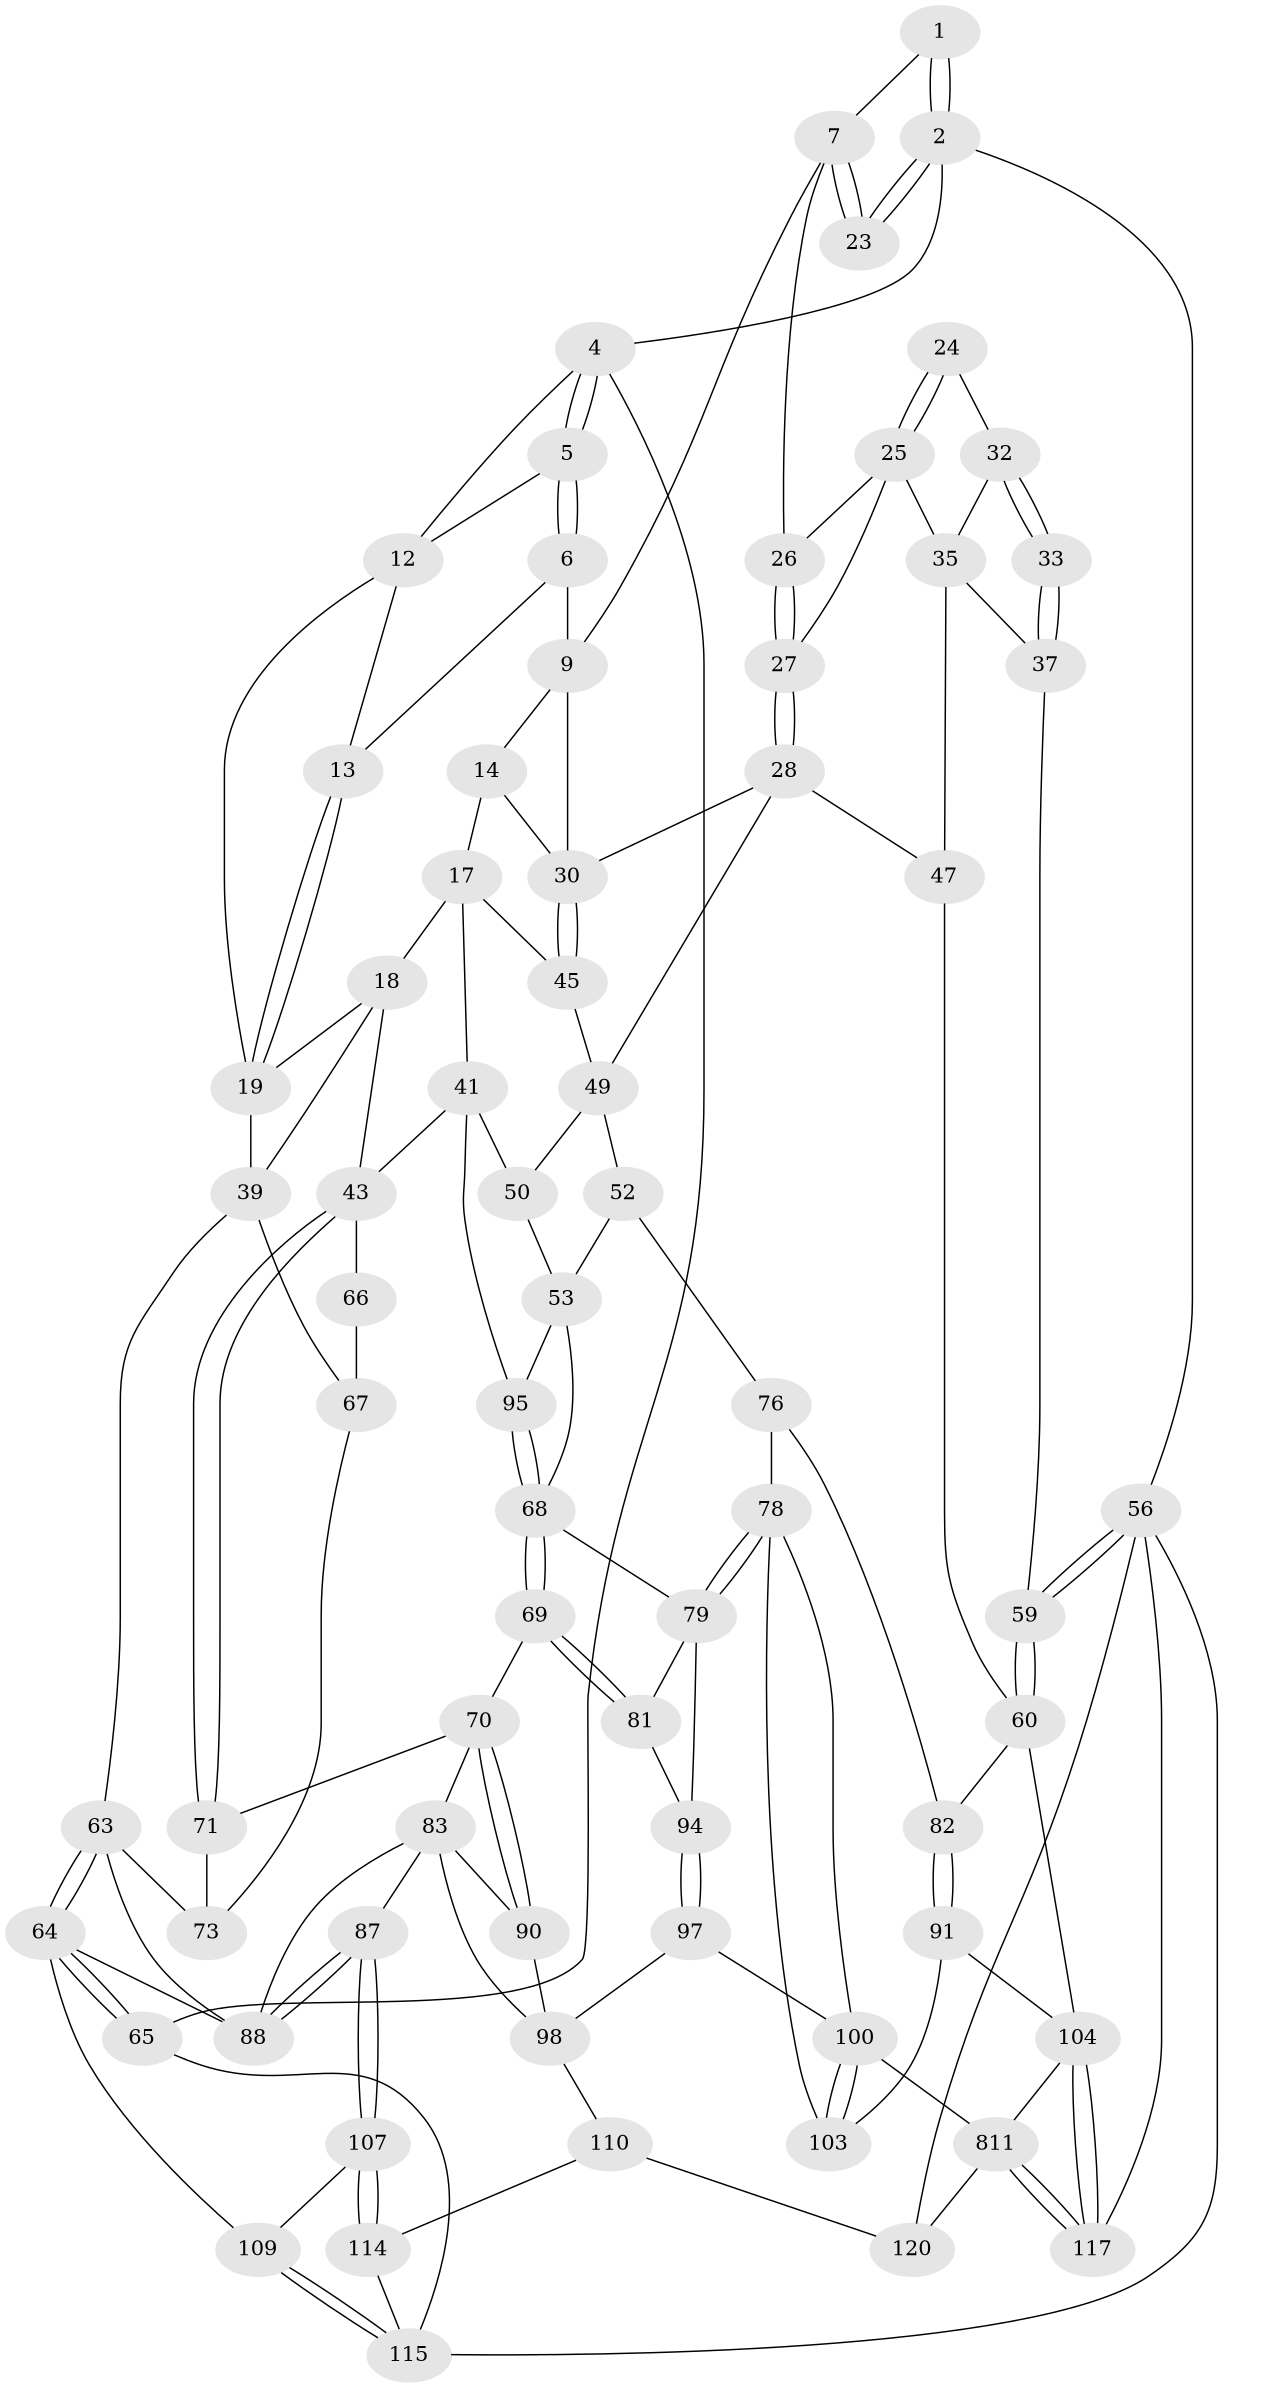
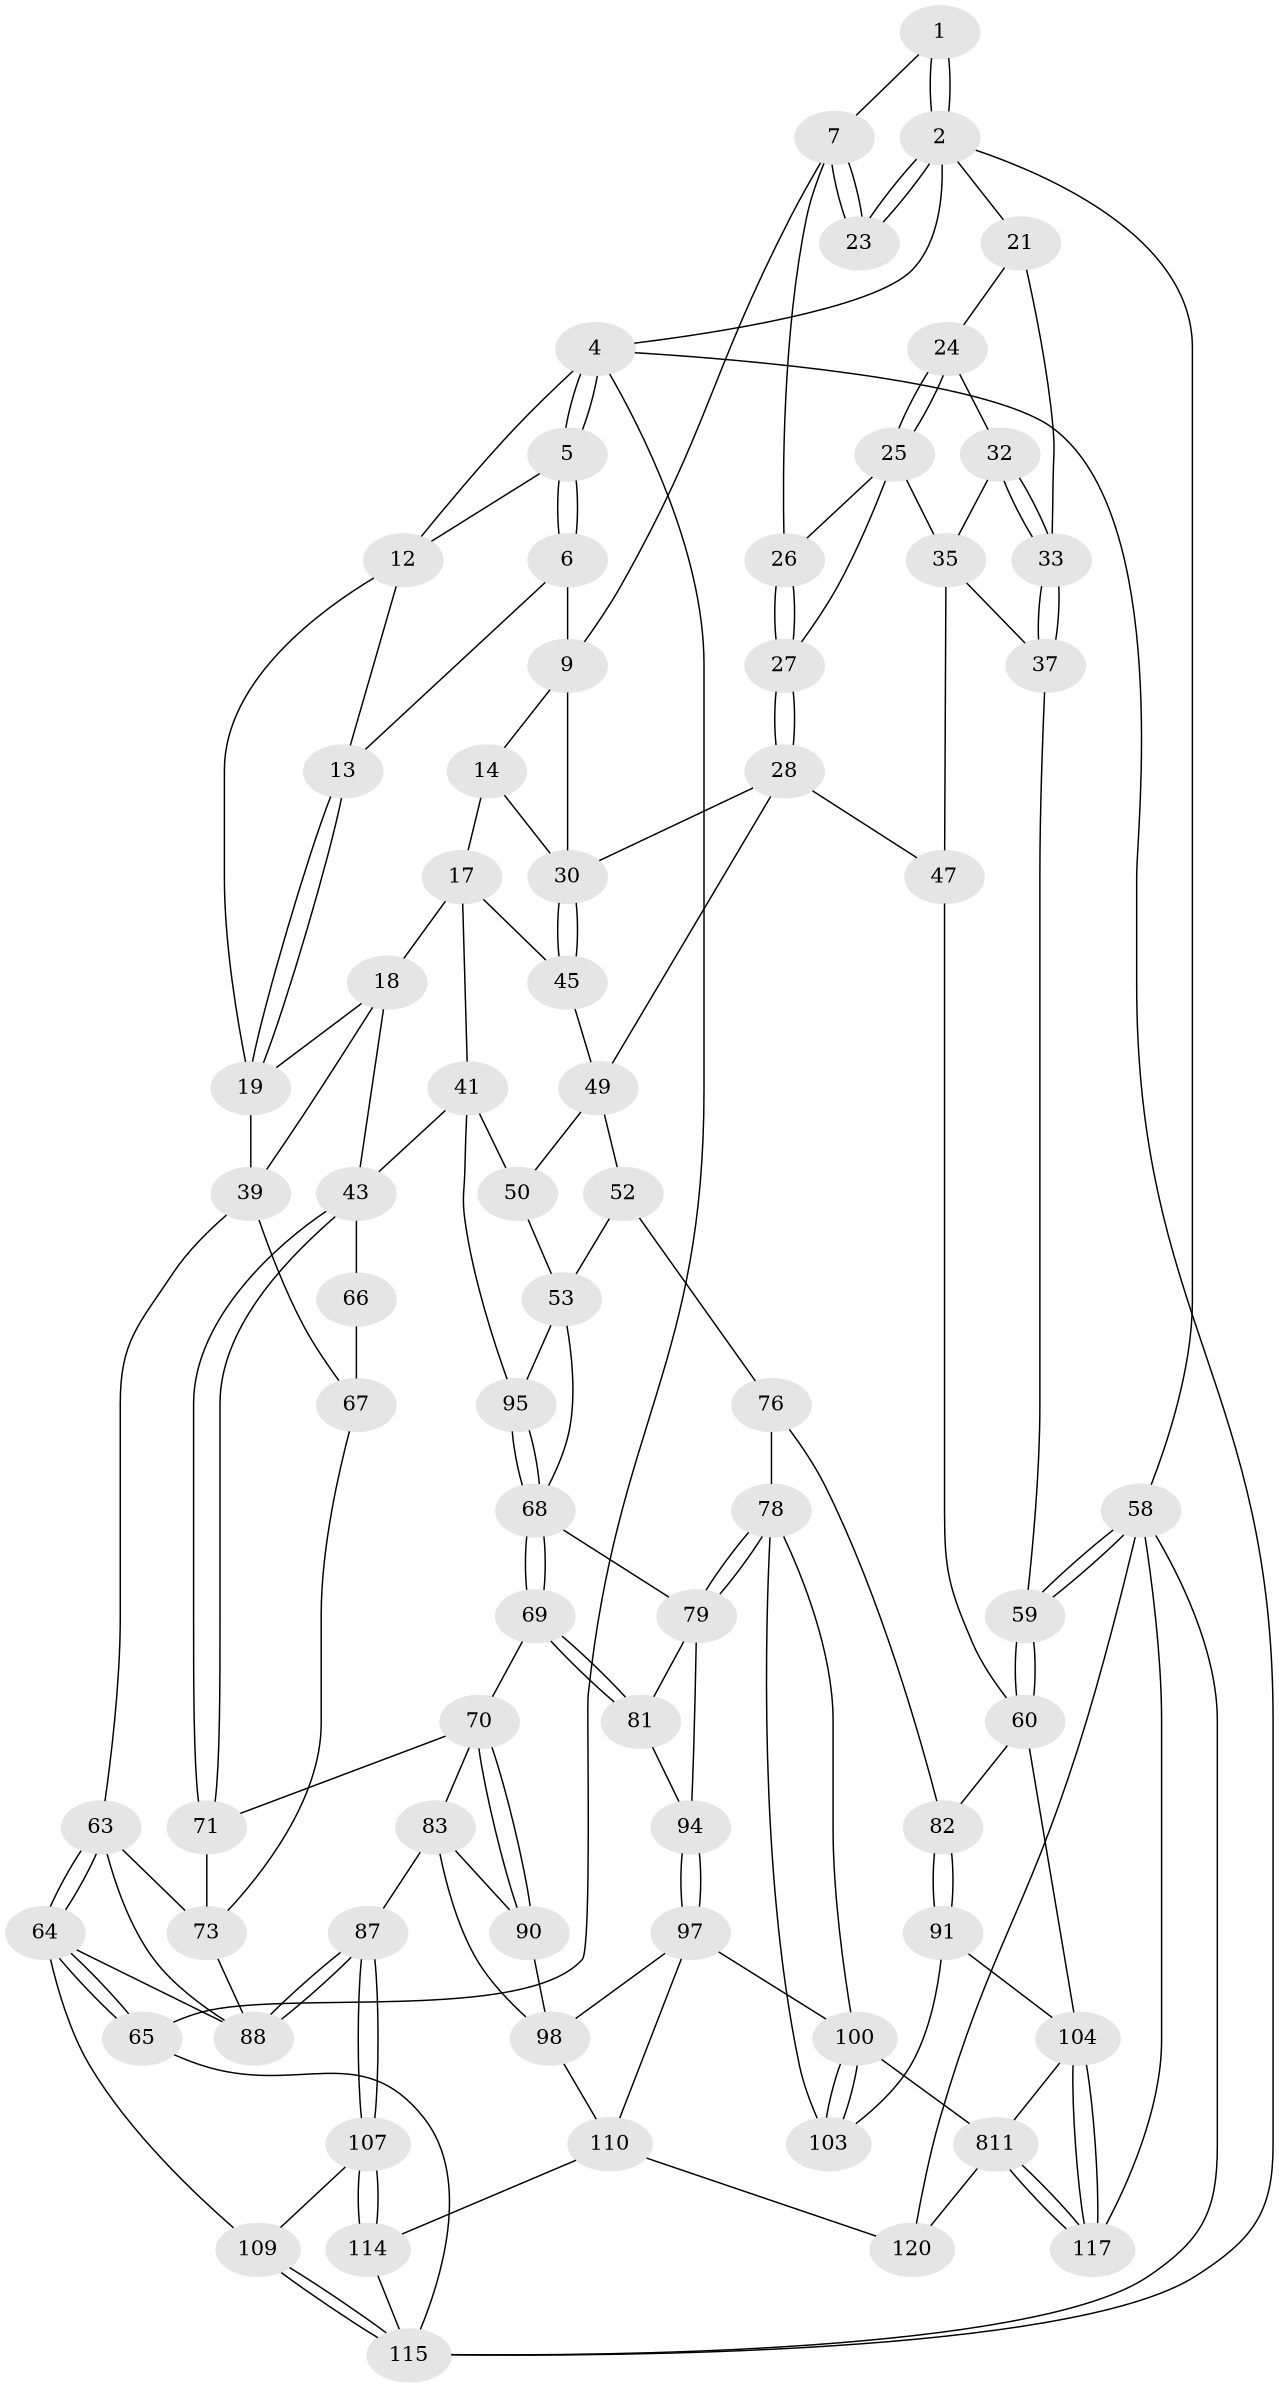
none -> (1021, 243)
(1141, 1511) -> (1141, 1511)
none -> (1252, 1512)
(312, 1911) -> (230, 1986)
none -> (651, 2038)
